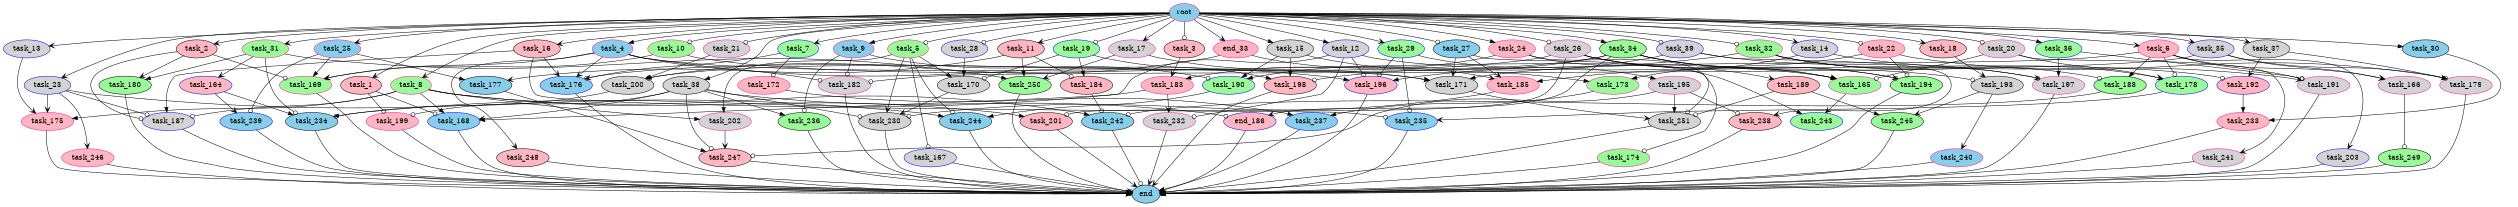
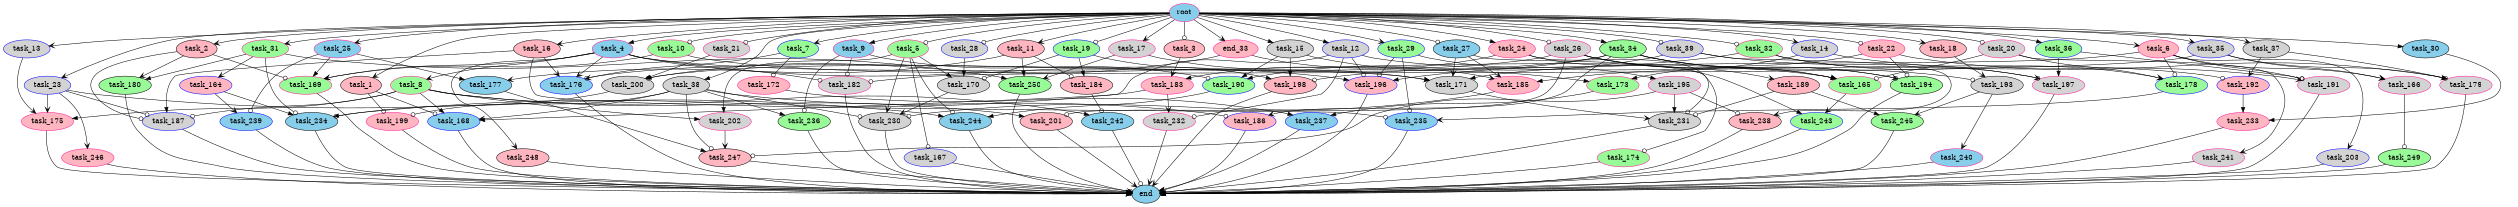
(794, 22) -> (513, 65)
(2120, 85) -> none
(1250, 122) -> (1250, 122)
(1674, 122) -> (1674, 122)
none -> (1486, 184)
